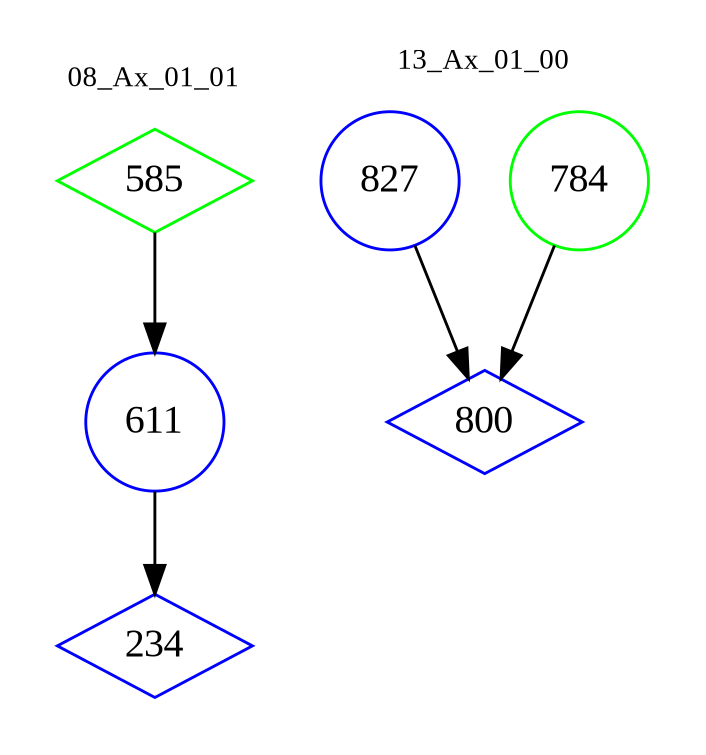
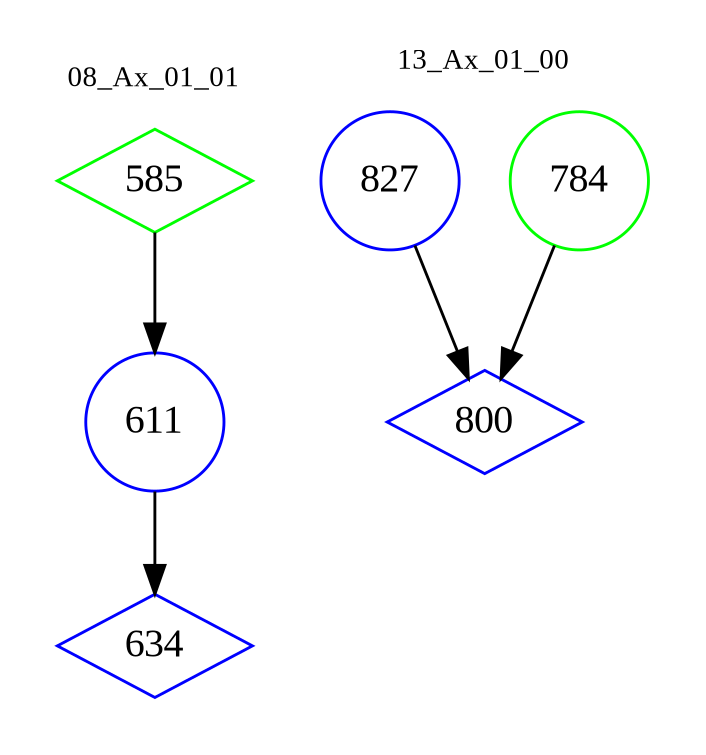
(155, 646) -> (155, 646)
